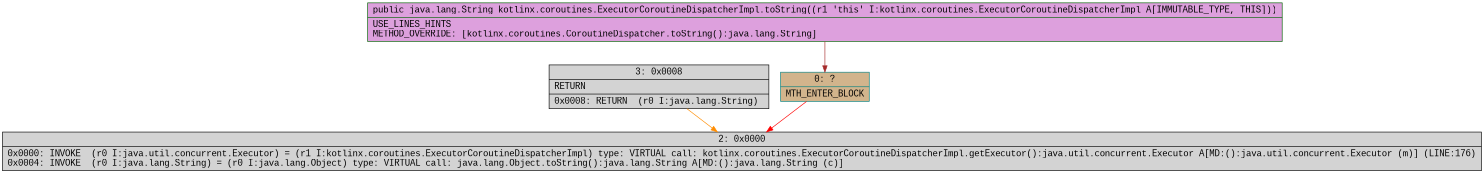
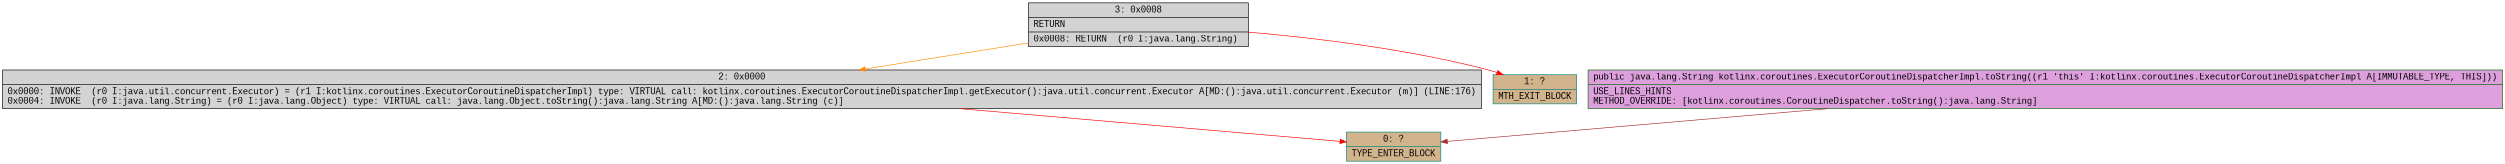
none -> (1535, 89)
(825, 94) -> (1394, 154)
(789, 115) -> (1150, 125)
